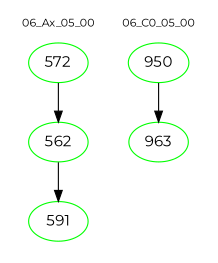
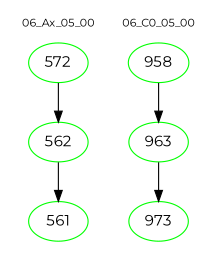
(159, 63) -> (159, 63)
(58, 221) -> (58, 221)
none -> (159, 221)
